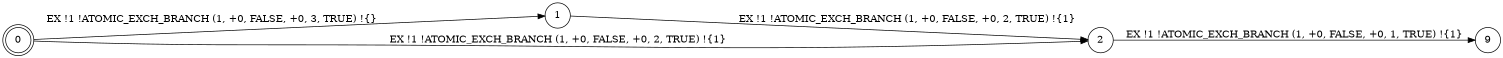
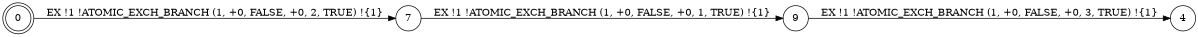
(558, 15) -> none
none -> (1183, 18)
(1101, 40) -> (408, 18)
